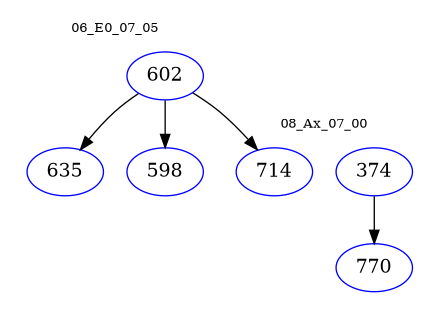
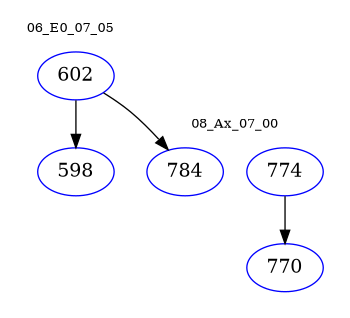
(65, 172) -> none
(274, 172) -> (185, 172)
(374, 172) -> (285, 172)
